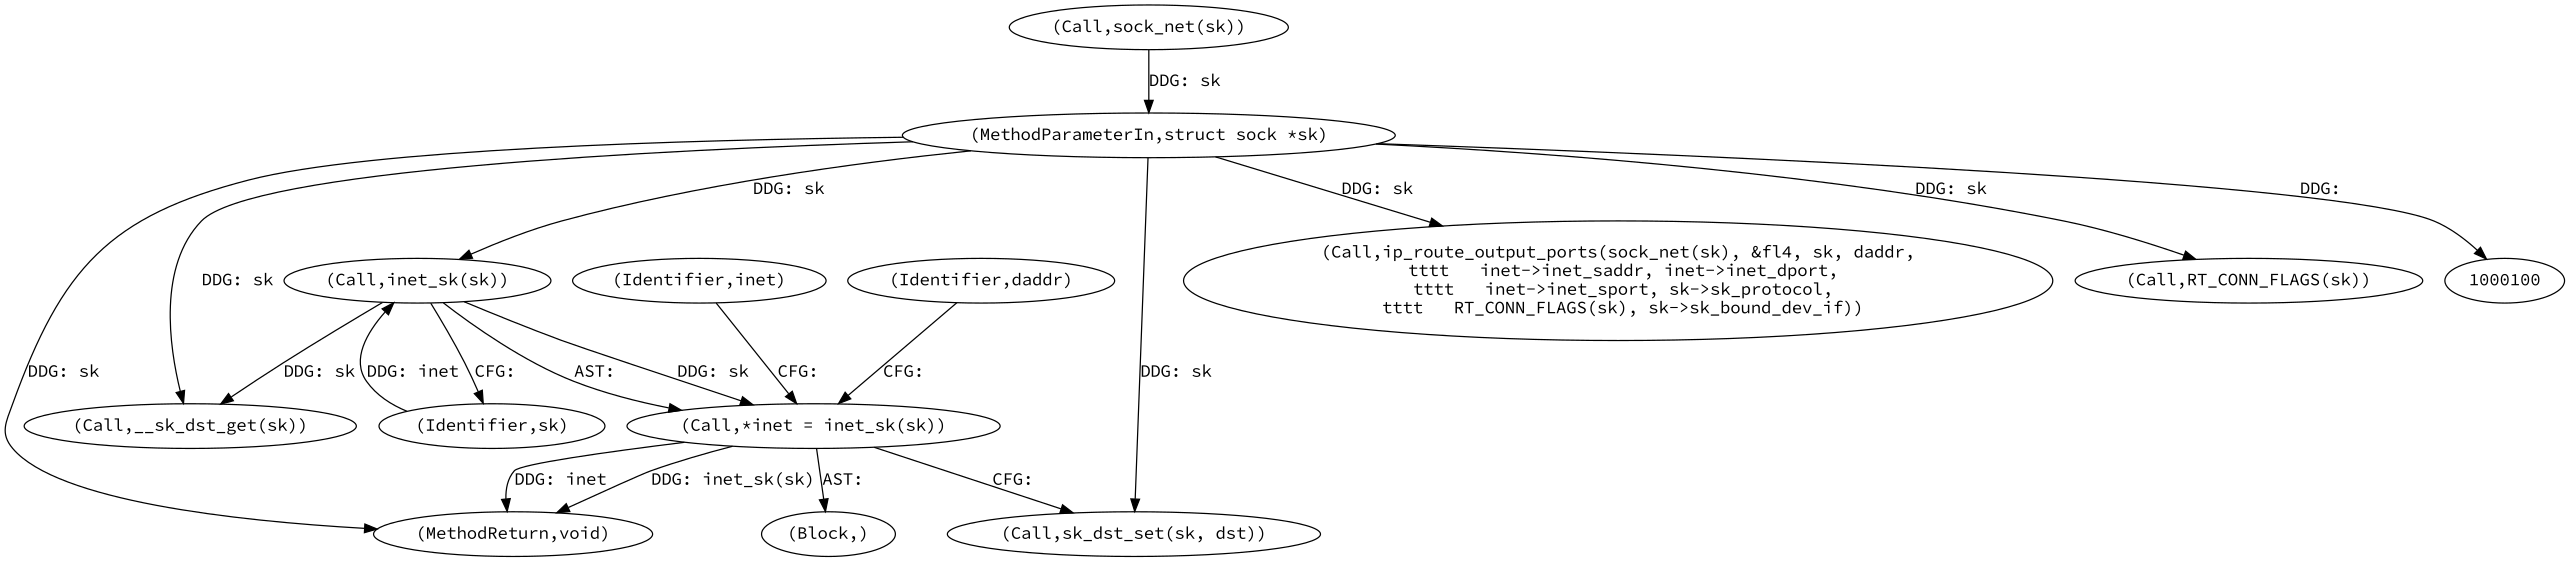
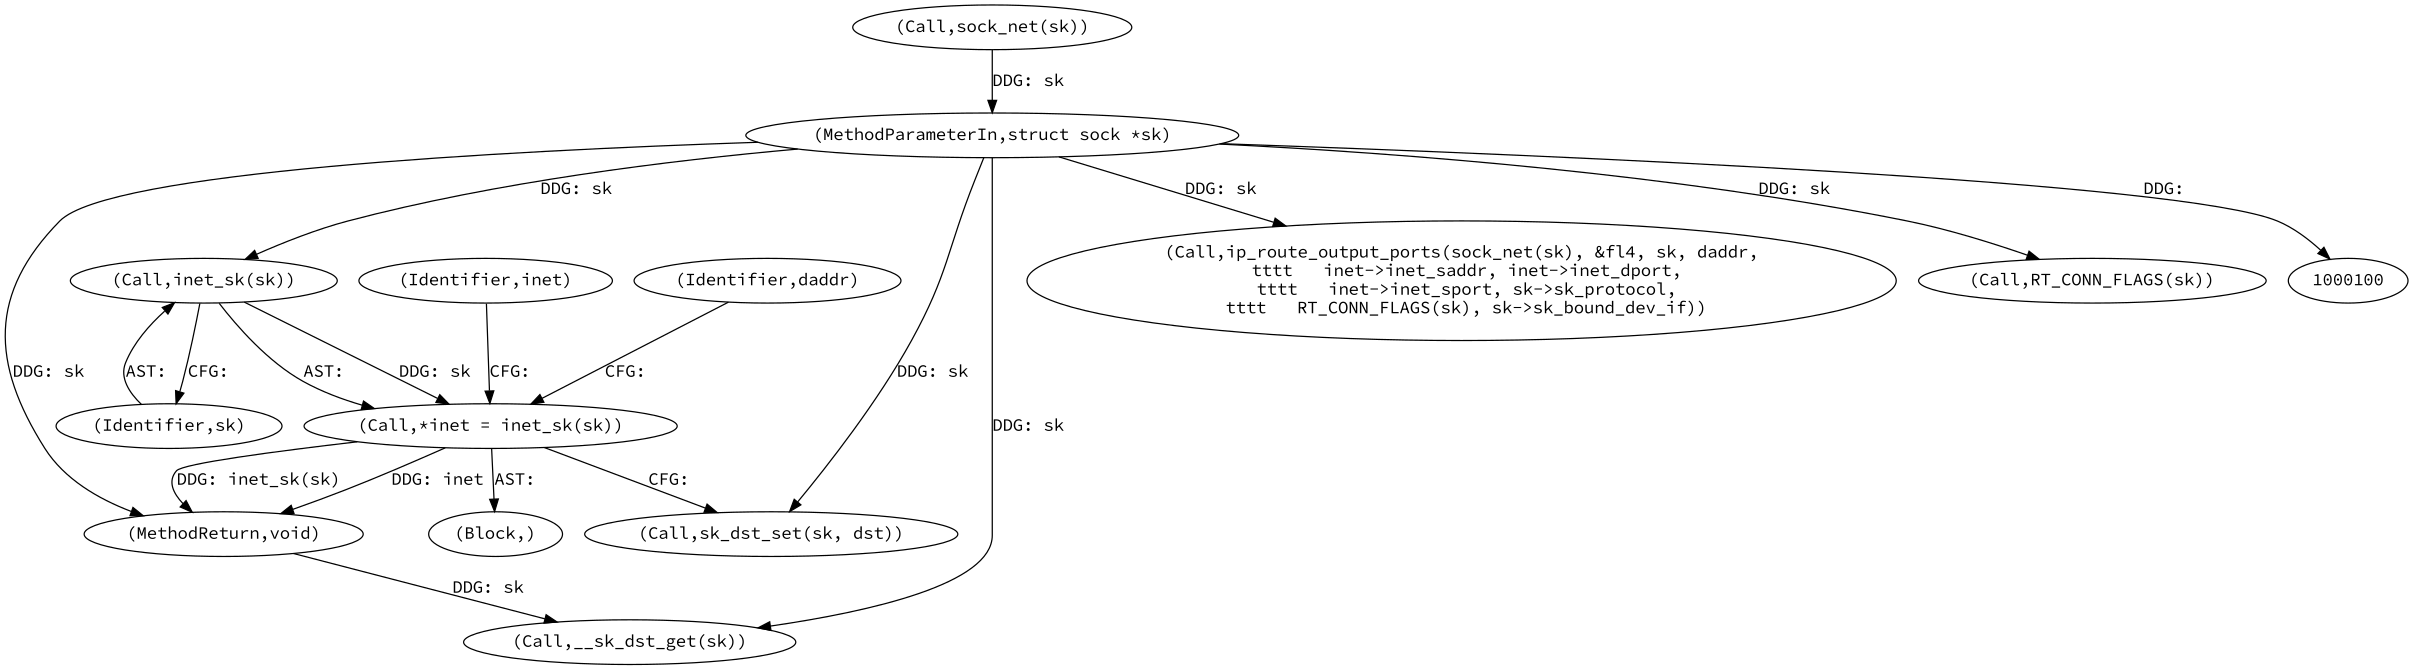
(306, 349) -> (419, 586)
(413, 372) -> (152, 372)
